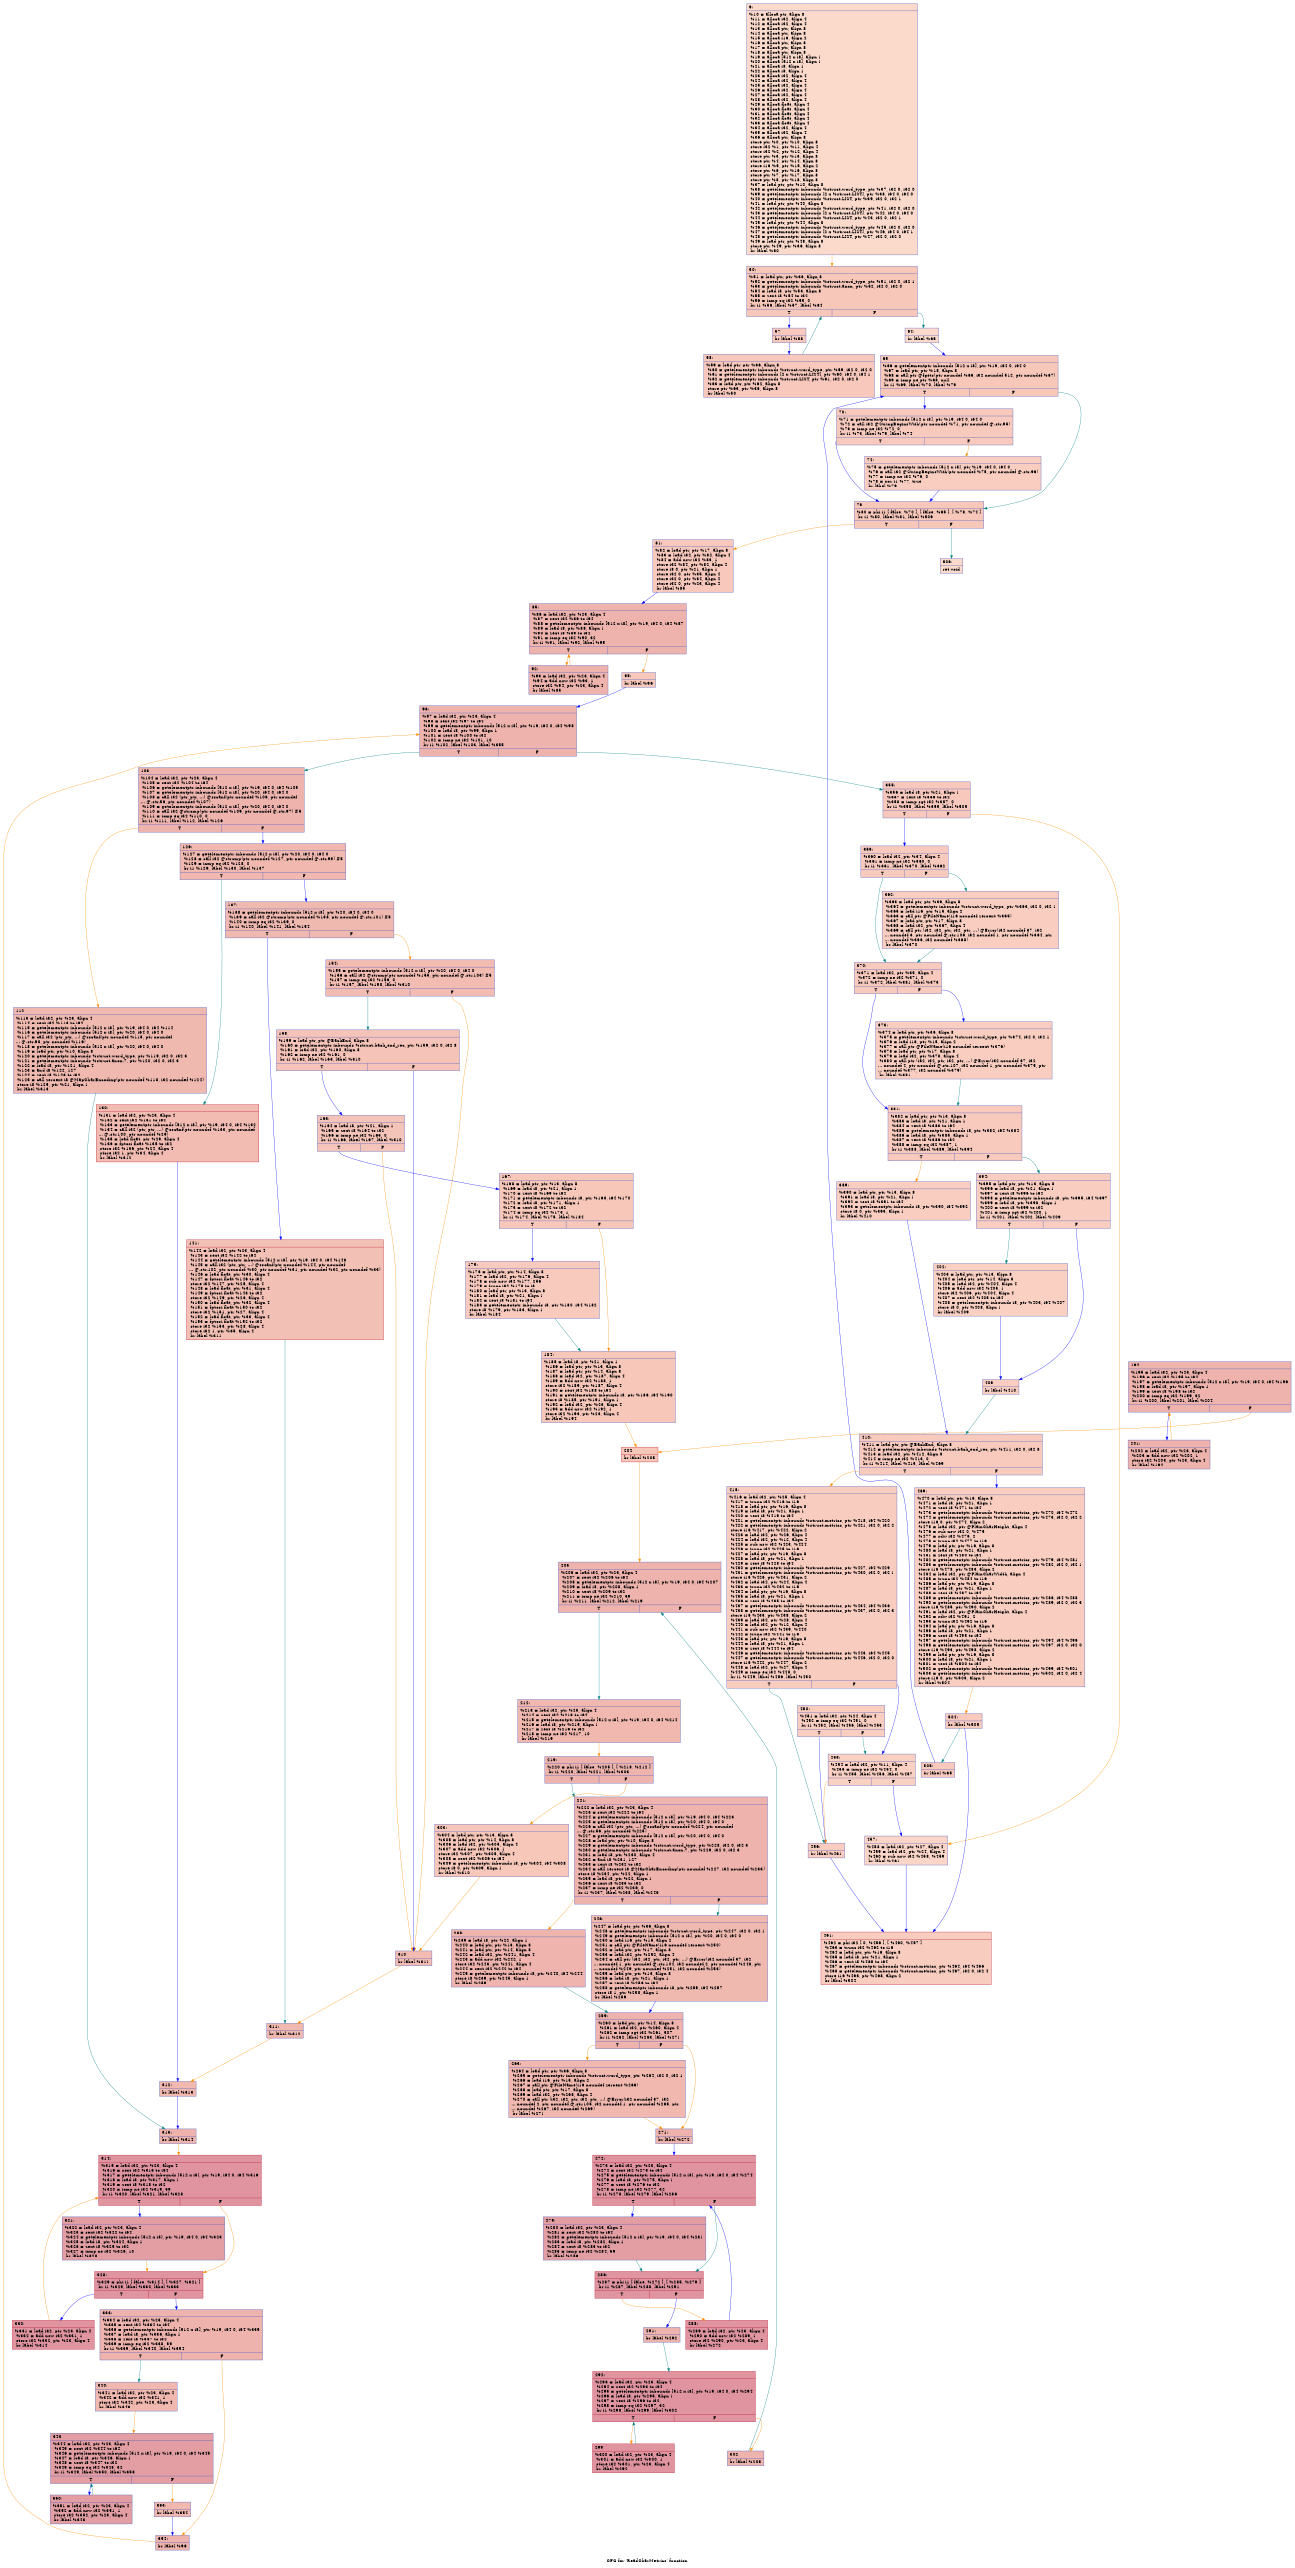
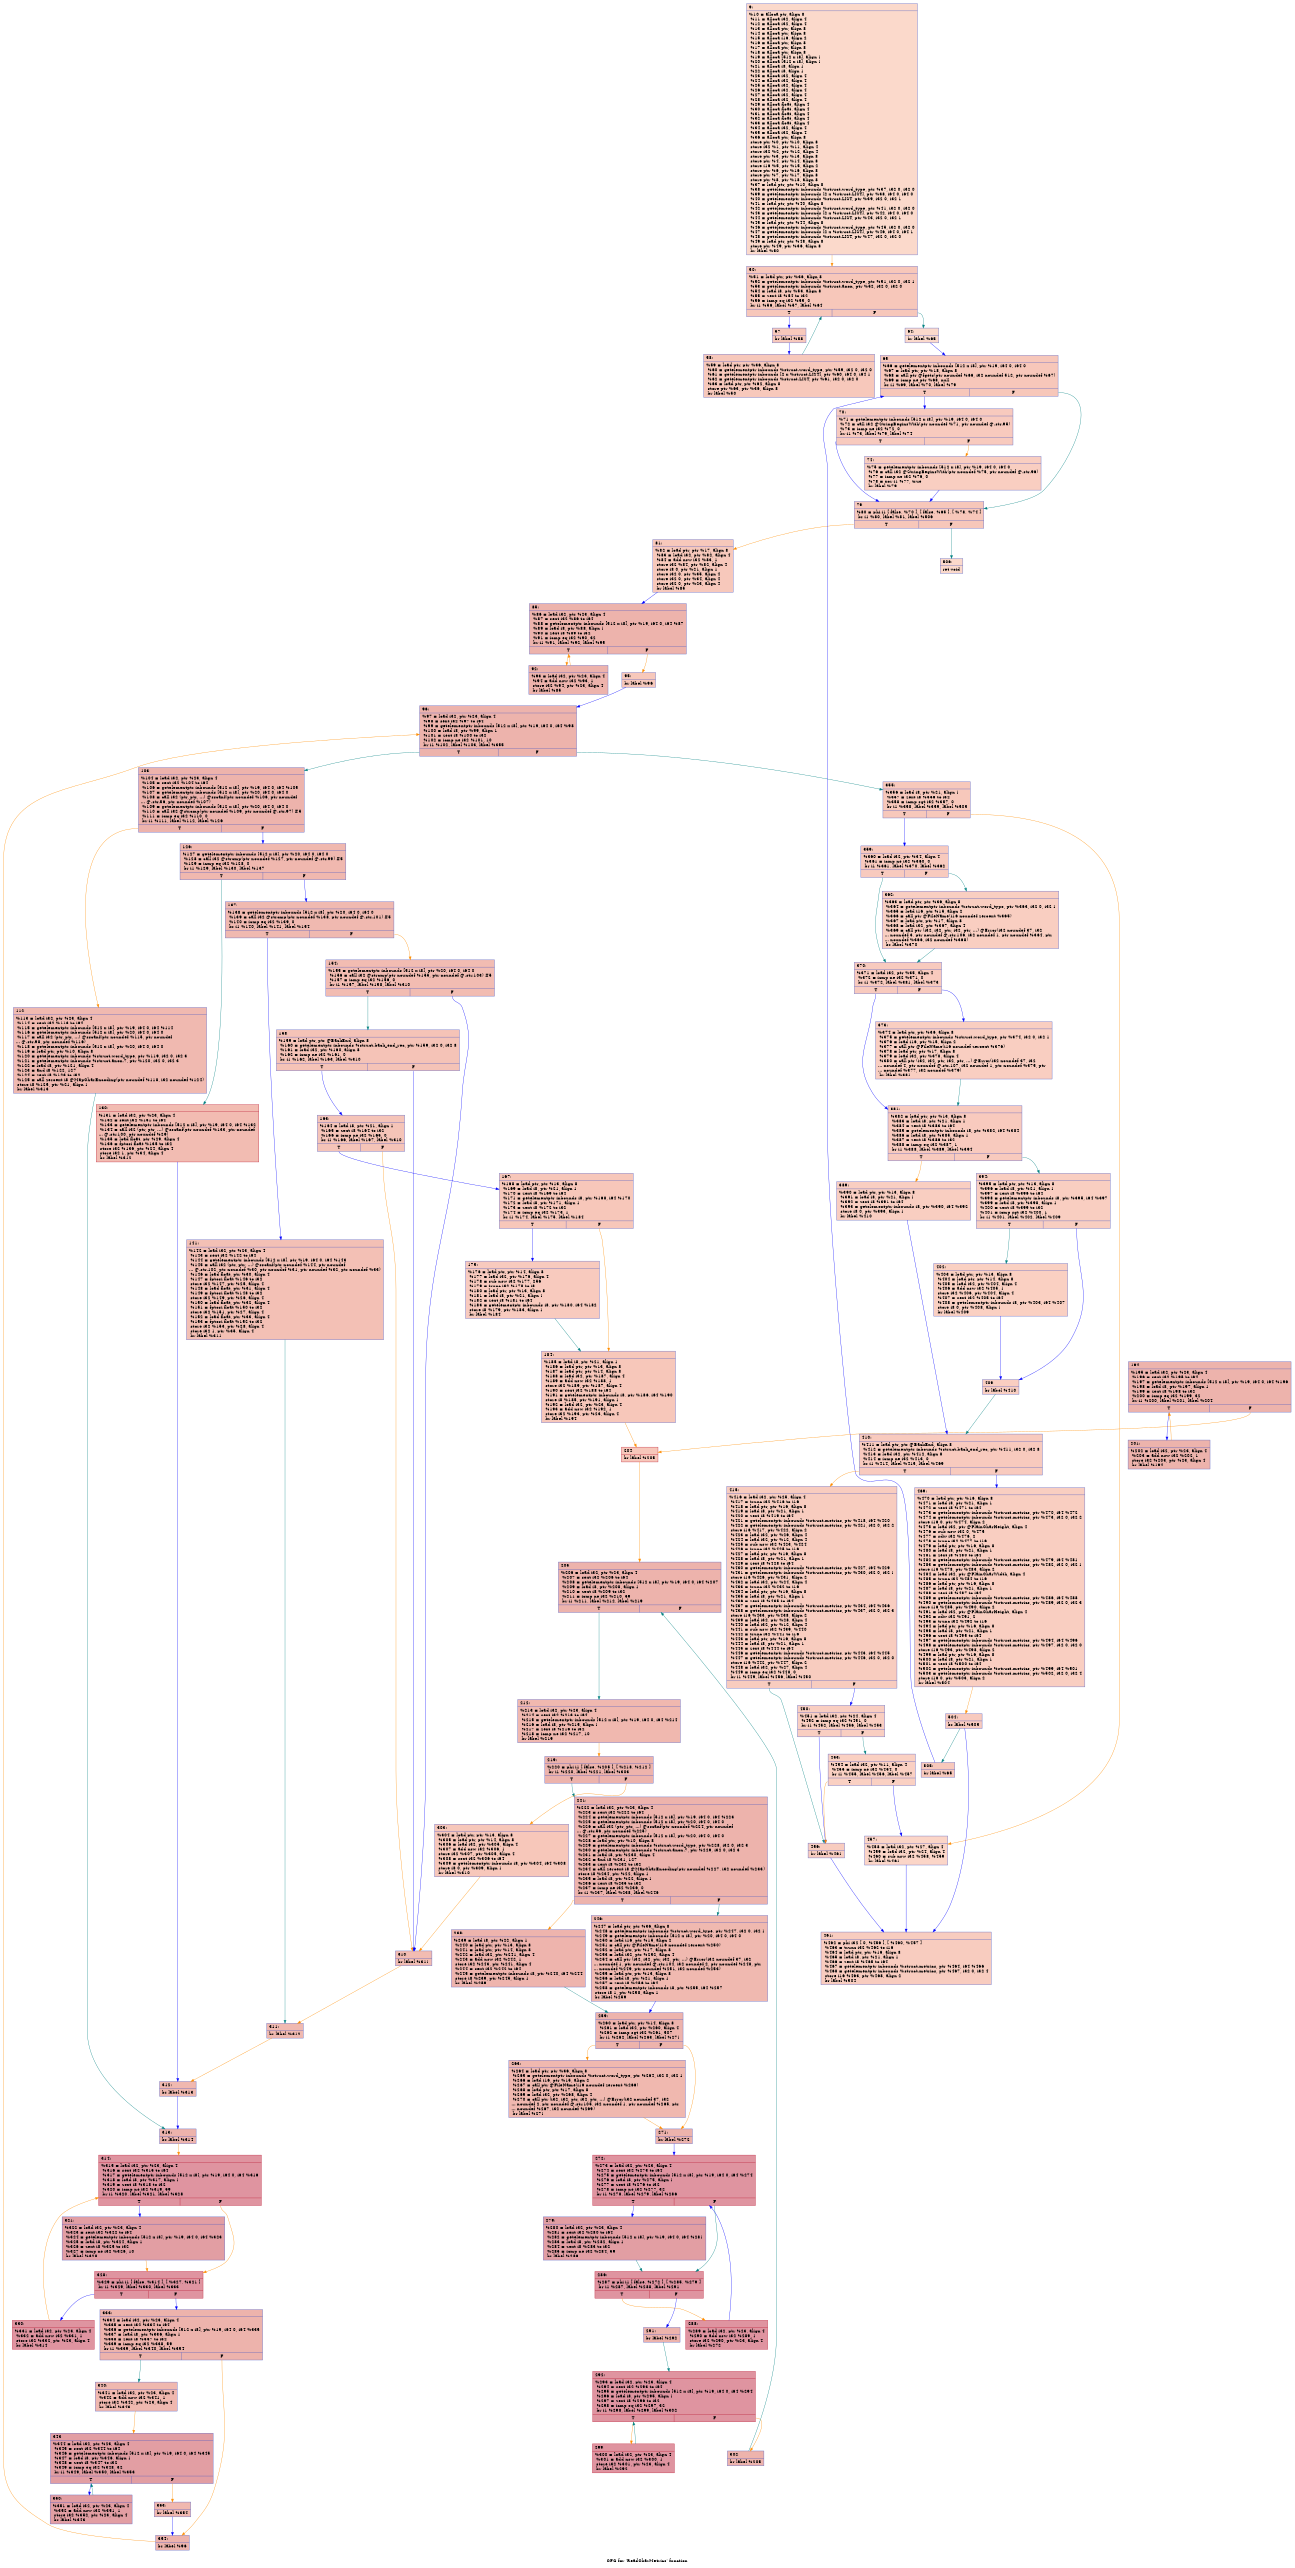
(285, 1290) -> (285, 1290)
(426, 1468) -> (426, 1468)
(895, 1719) -> (854, 1695)
(906, 1958) -> (906, 1958)
